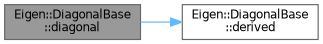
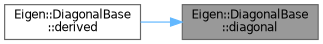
(156, 22) -> (156, 22)
